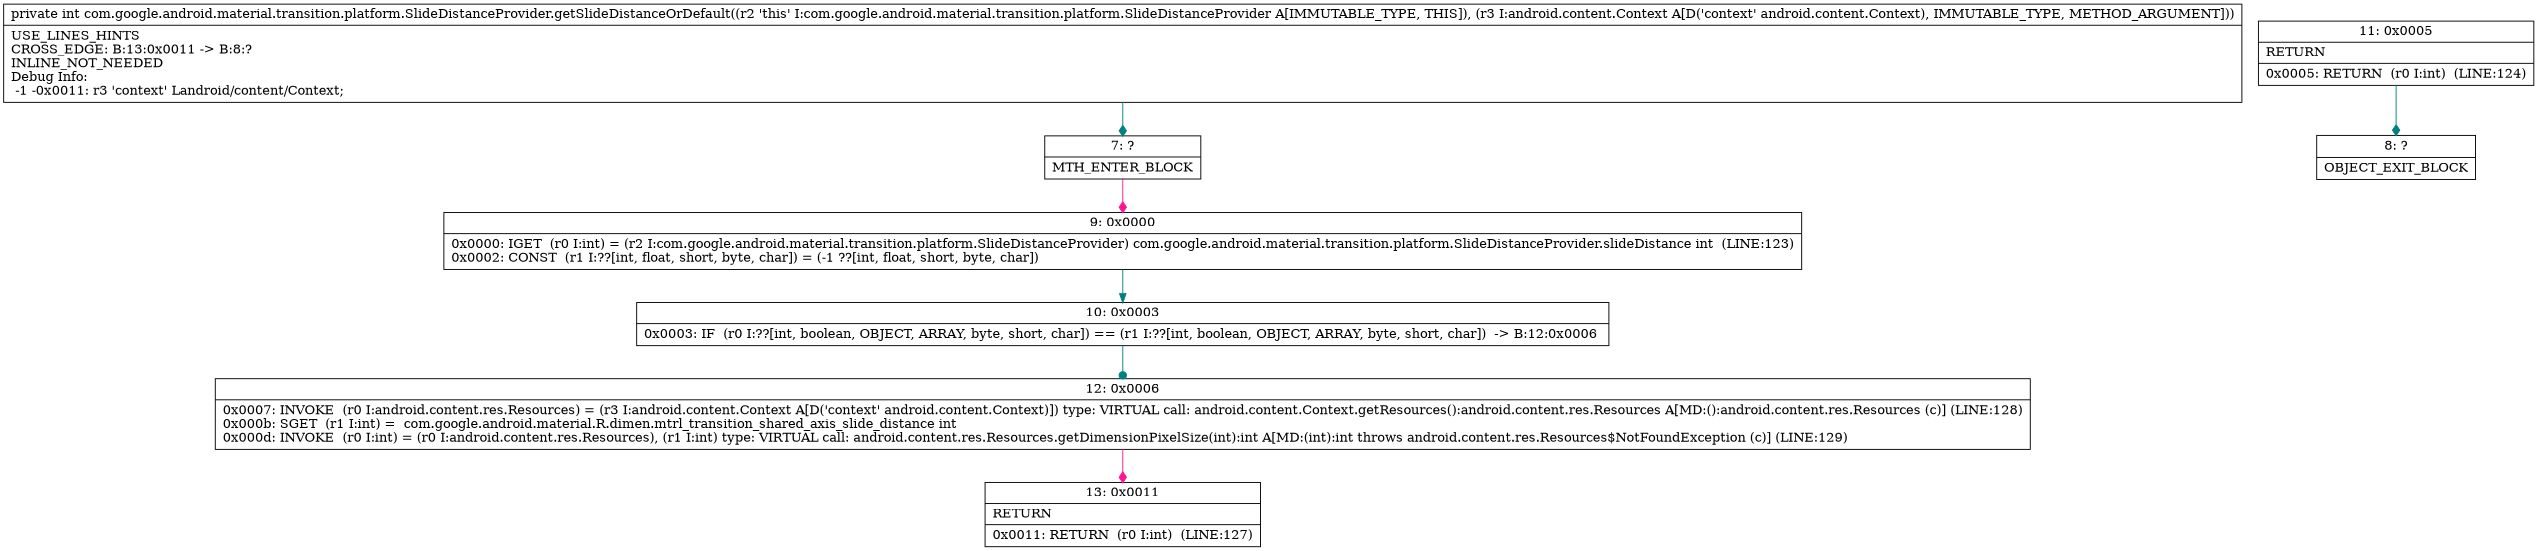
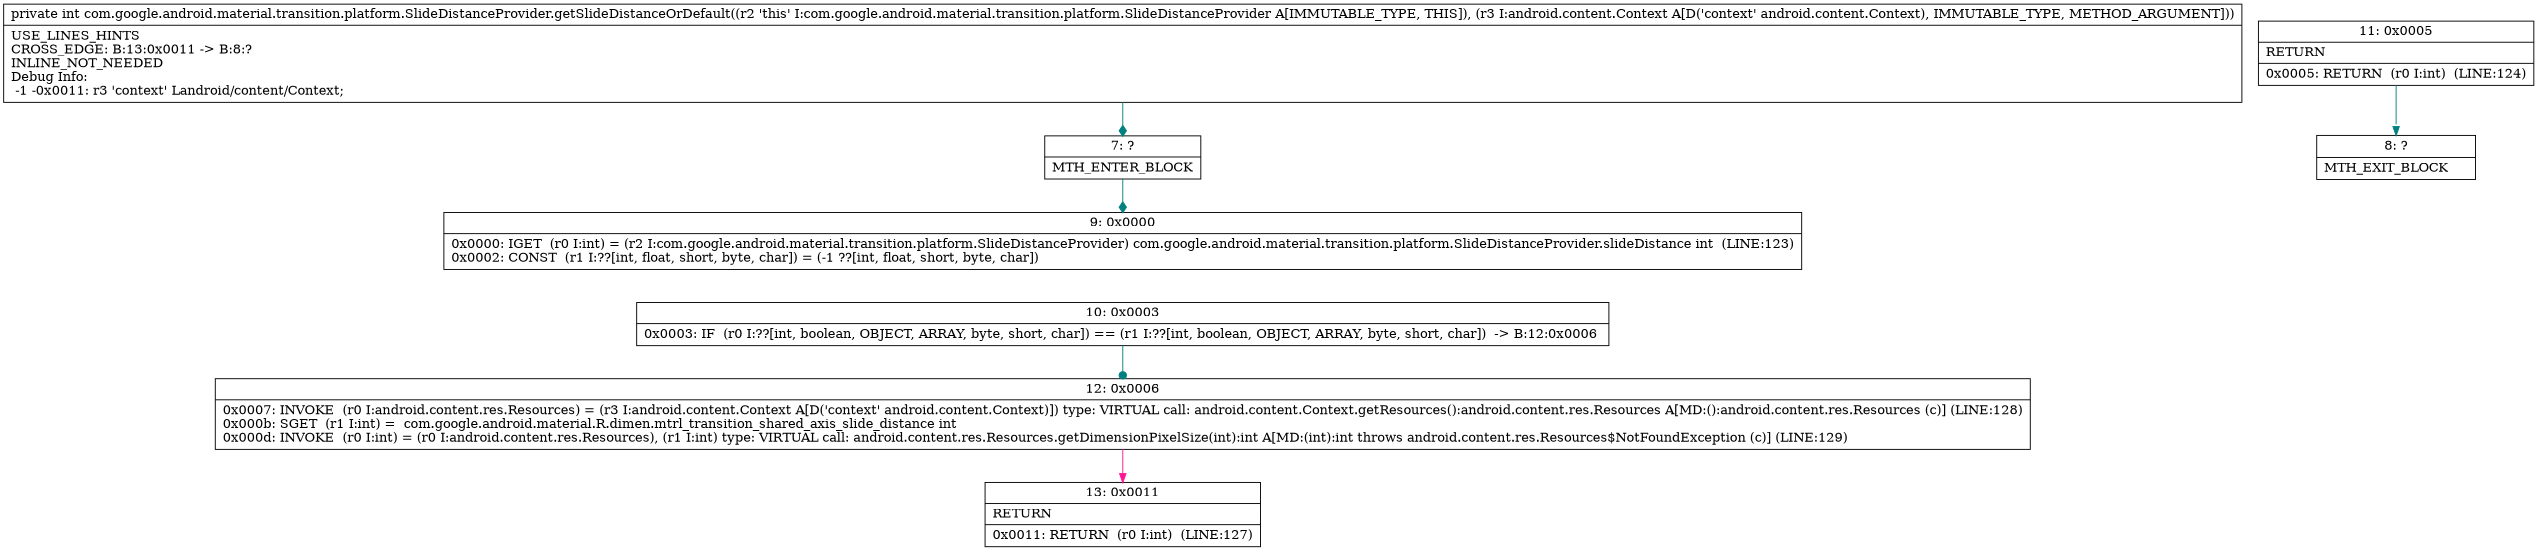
(2396, 105) -> (2396, 105)
(2396, 168) -> (2386, 168)
(1123, 190) -> (1123, 190)
(1123, 282) -> none
(1123, 461) -> (1123, 461)
